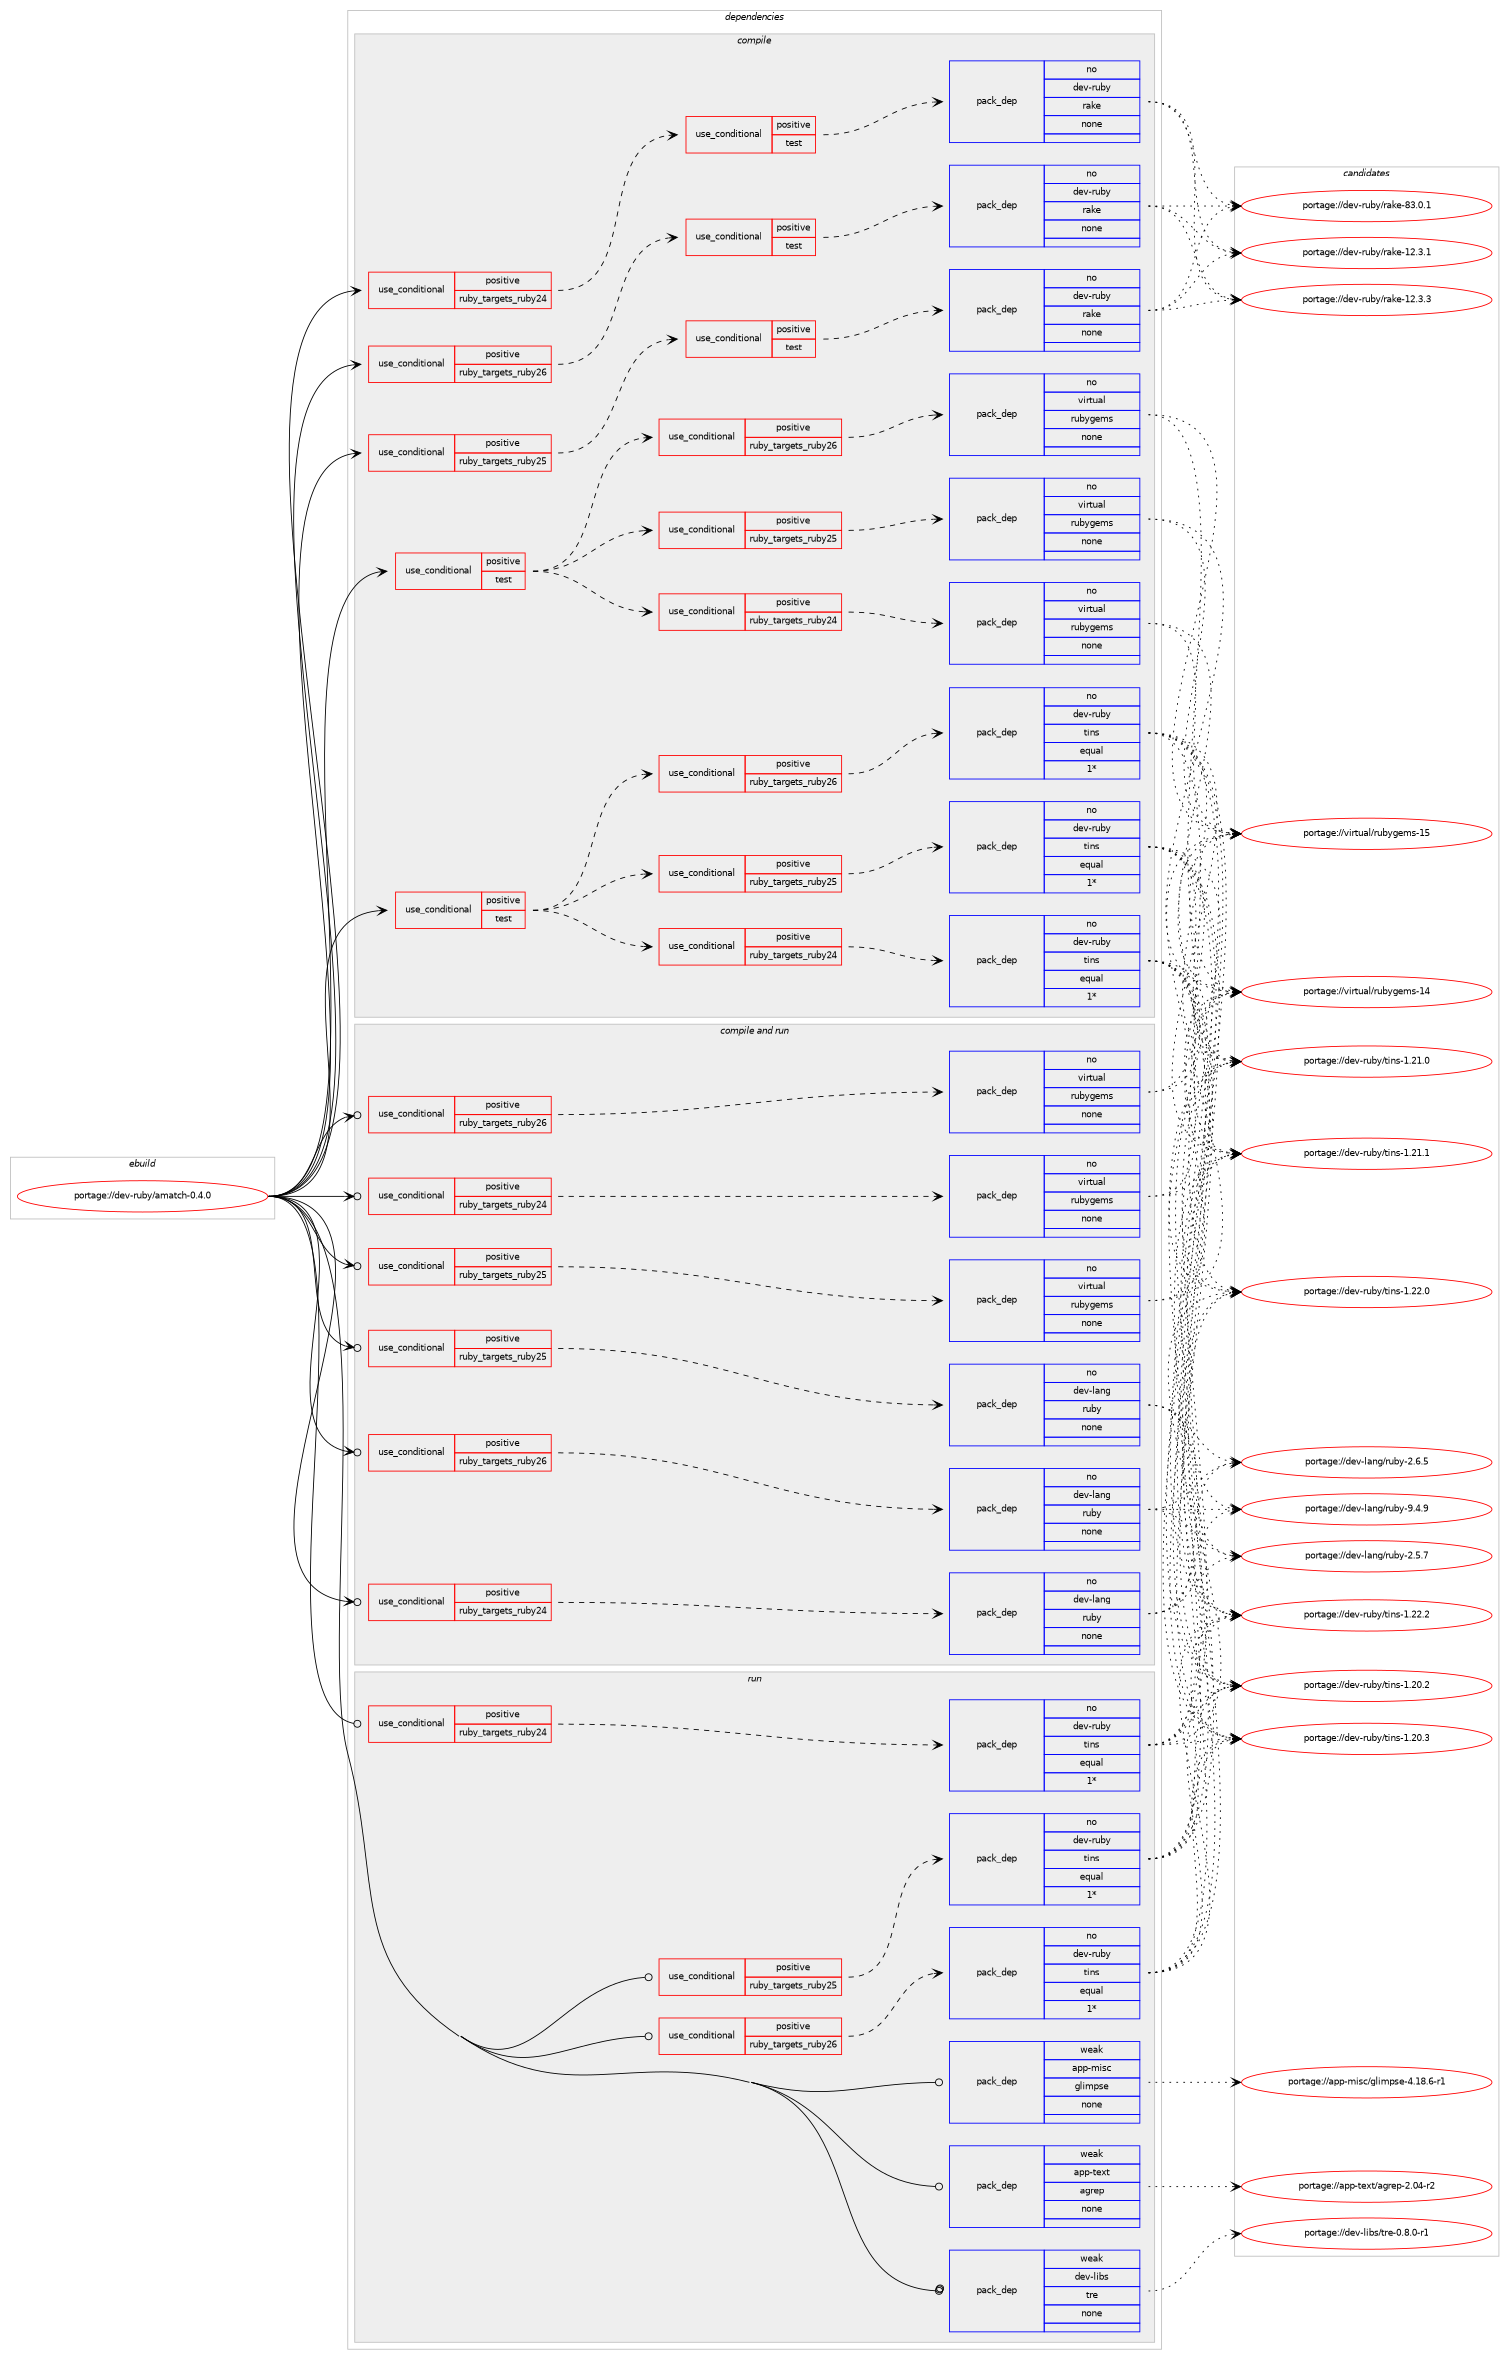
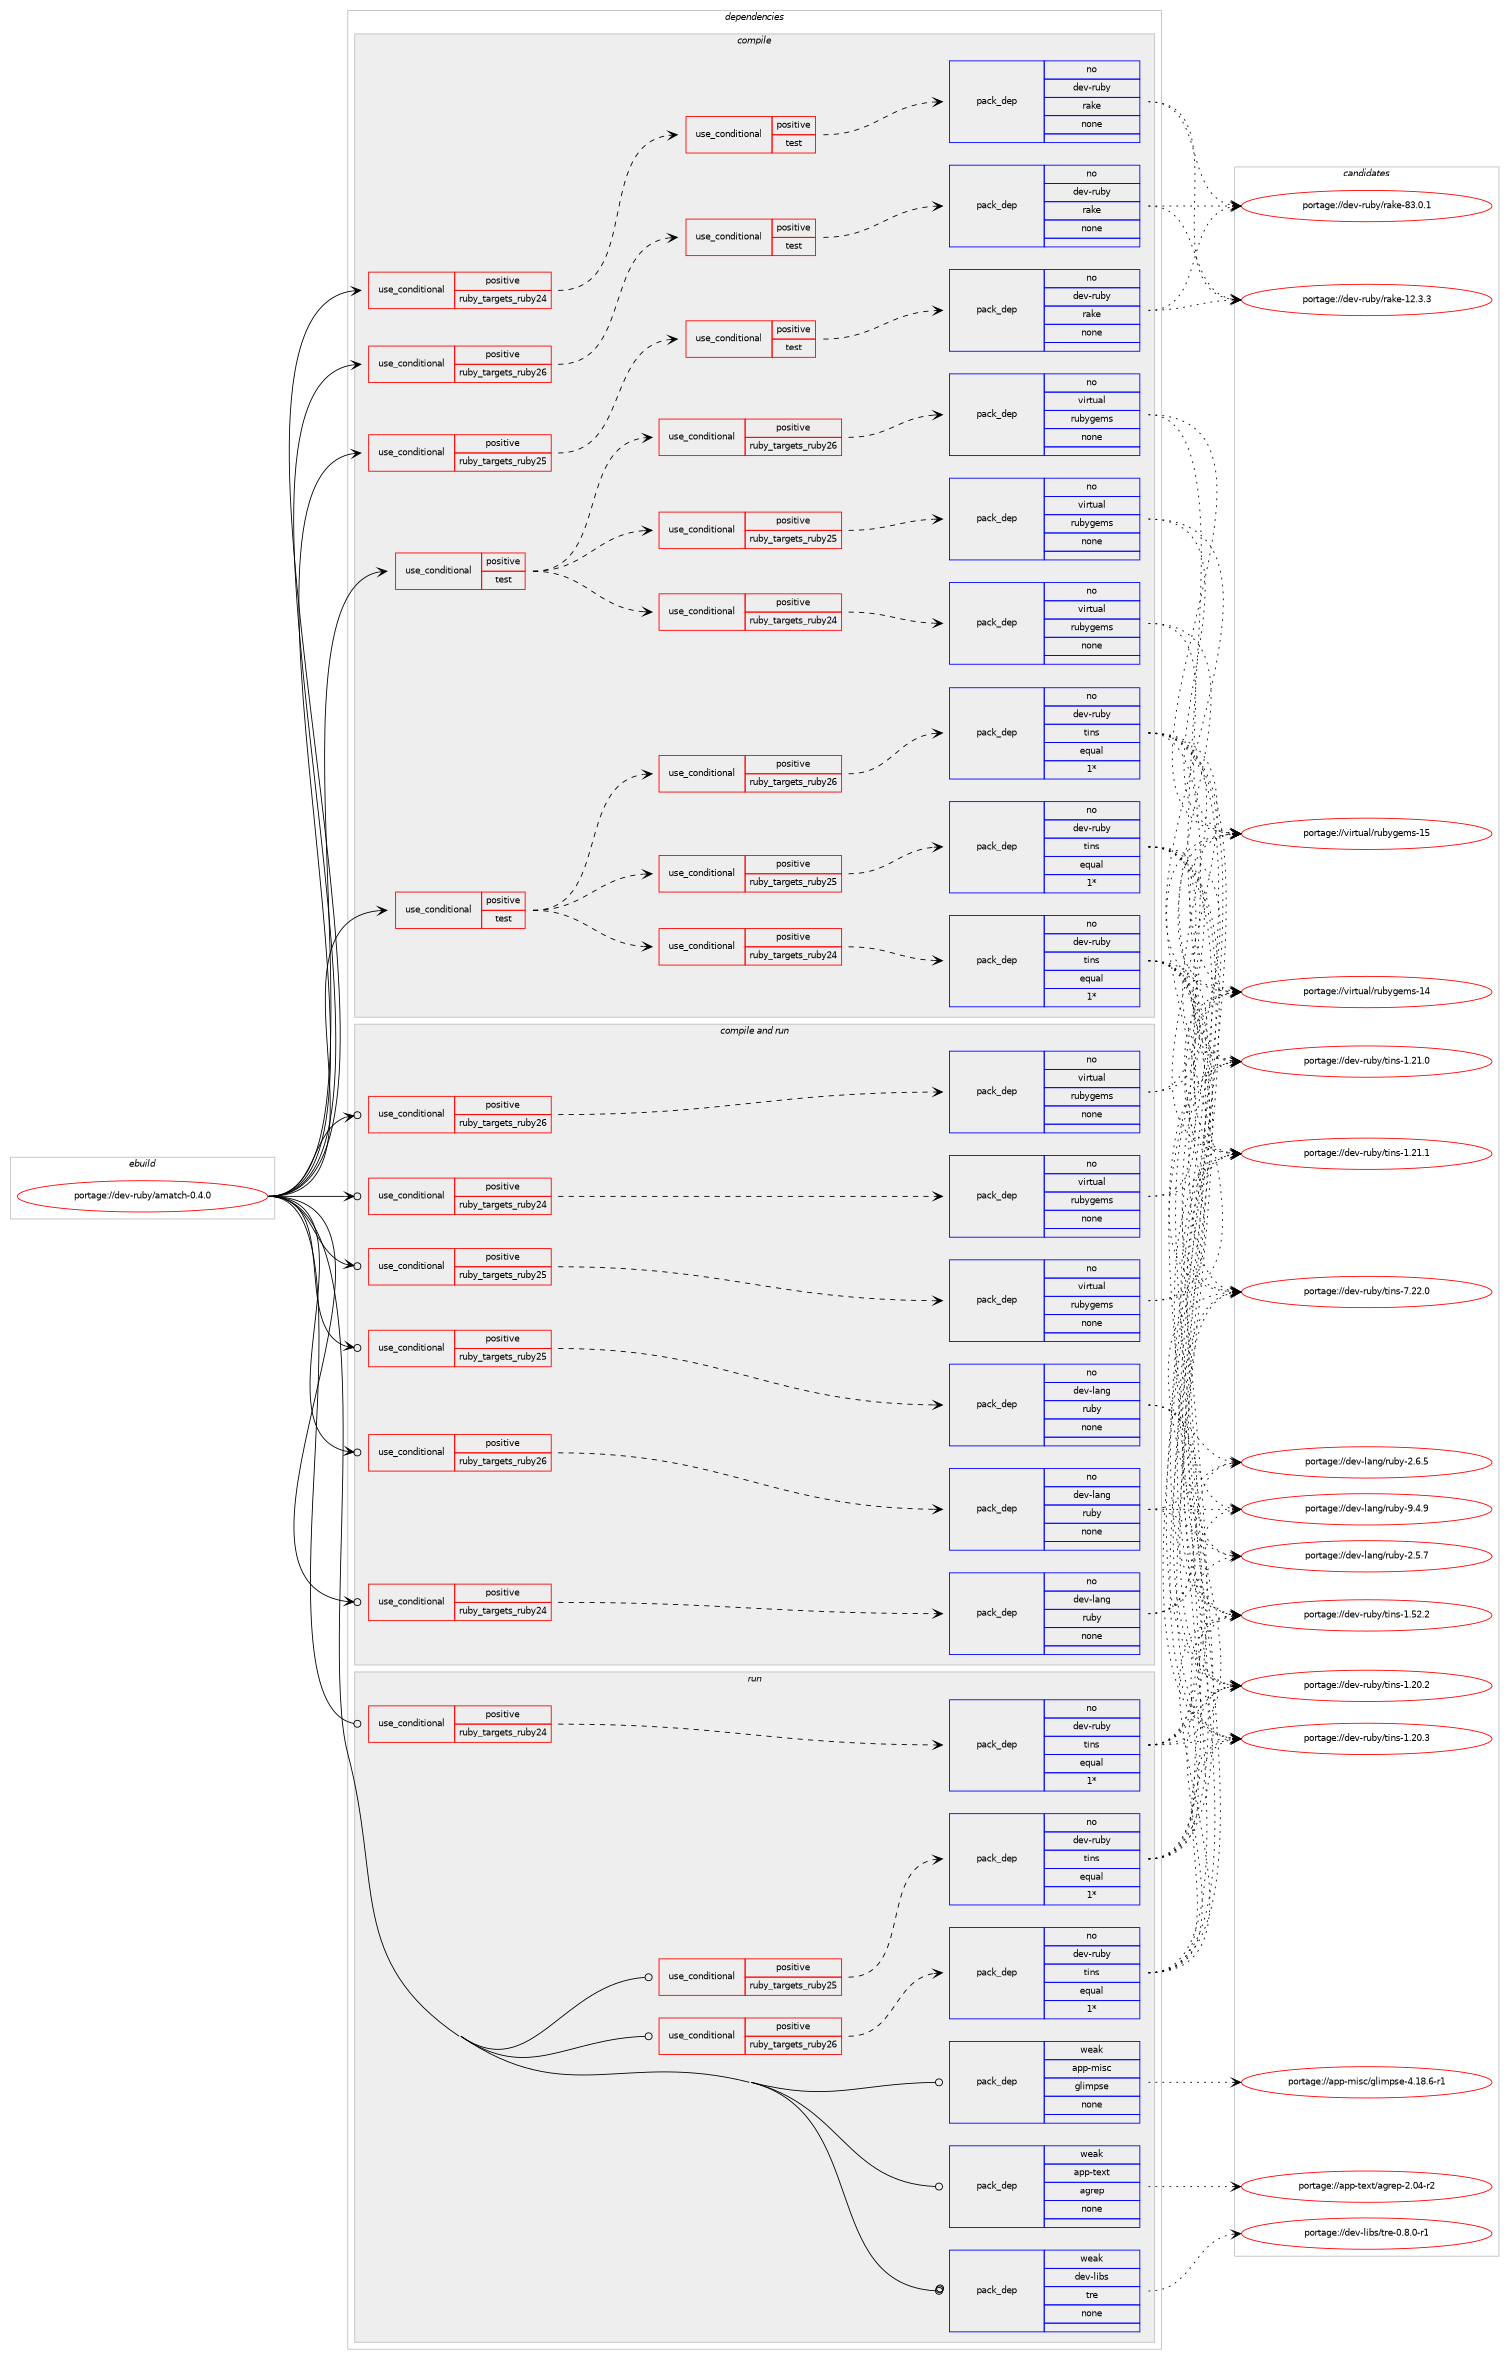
(1367, 253) -> none
(1367, 1292) -> (1367, 1292)
(1367, 1615) -> (1367, 1615)
